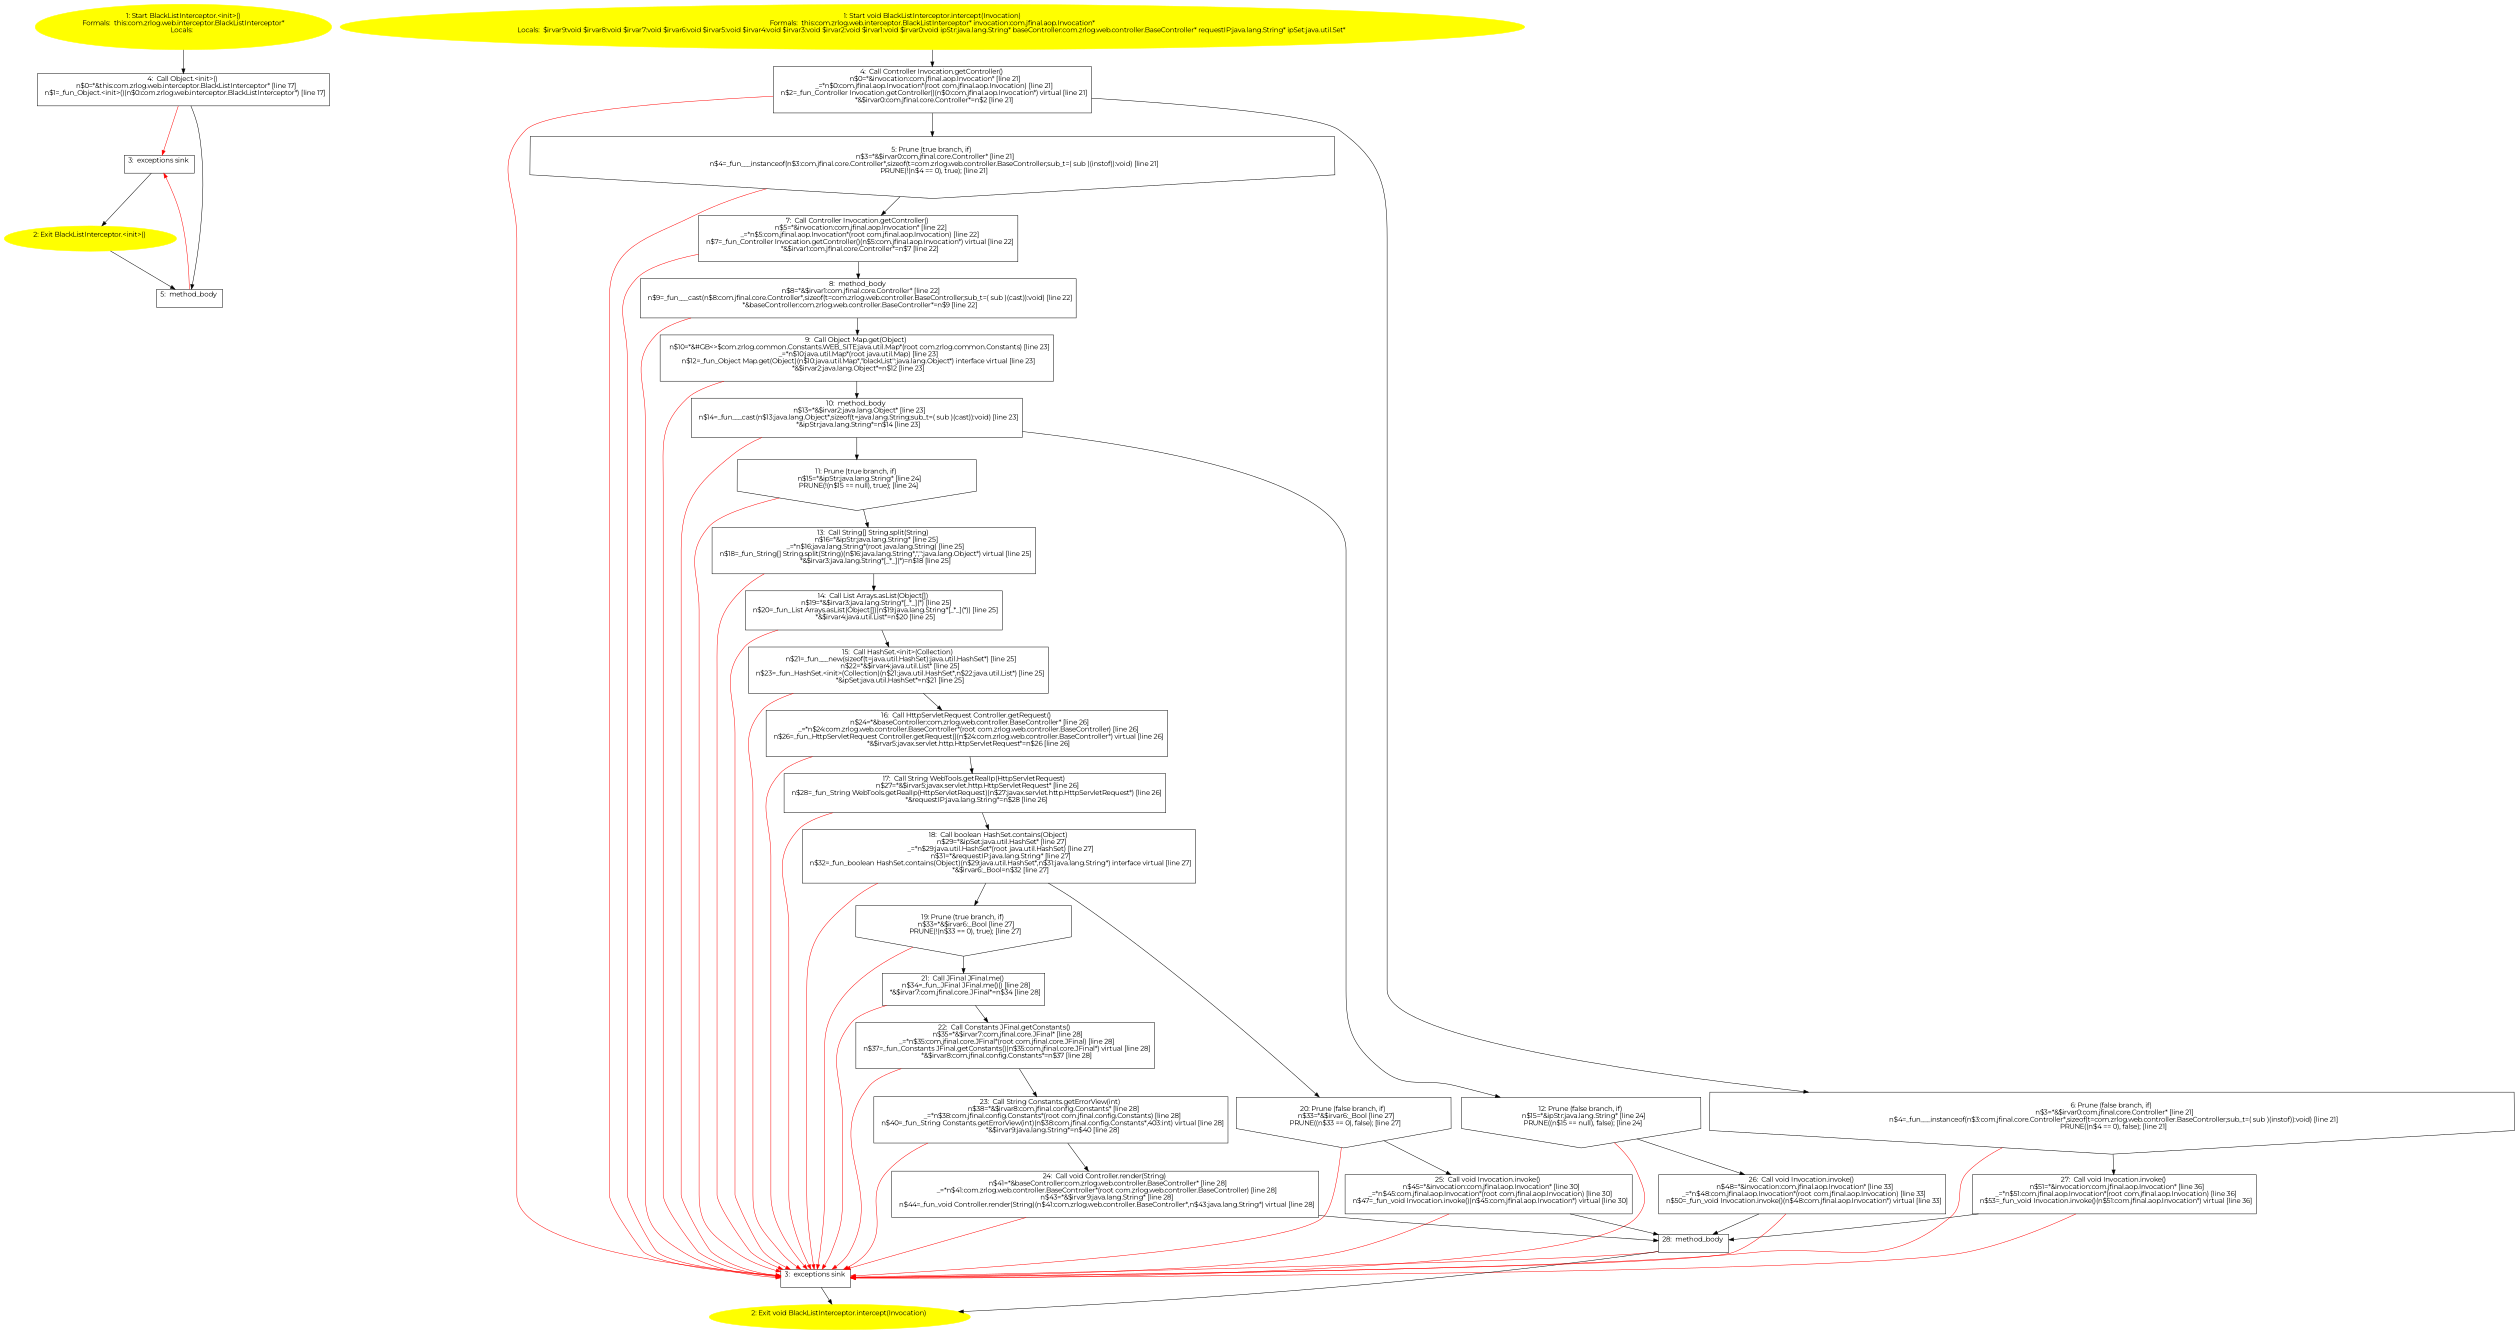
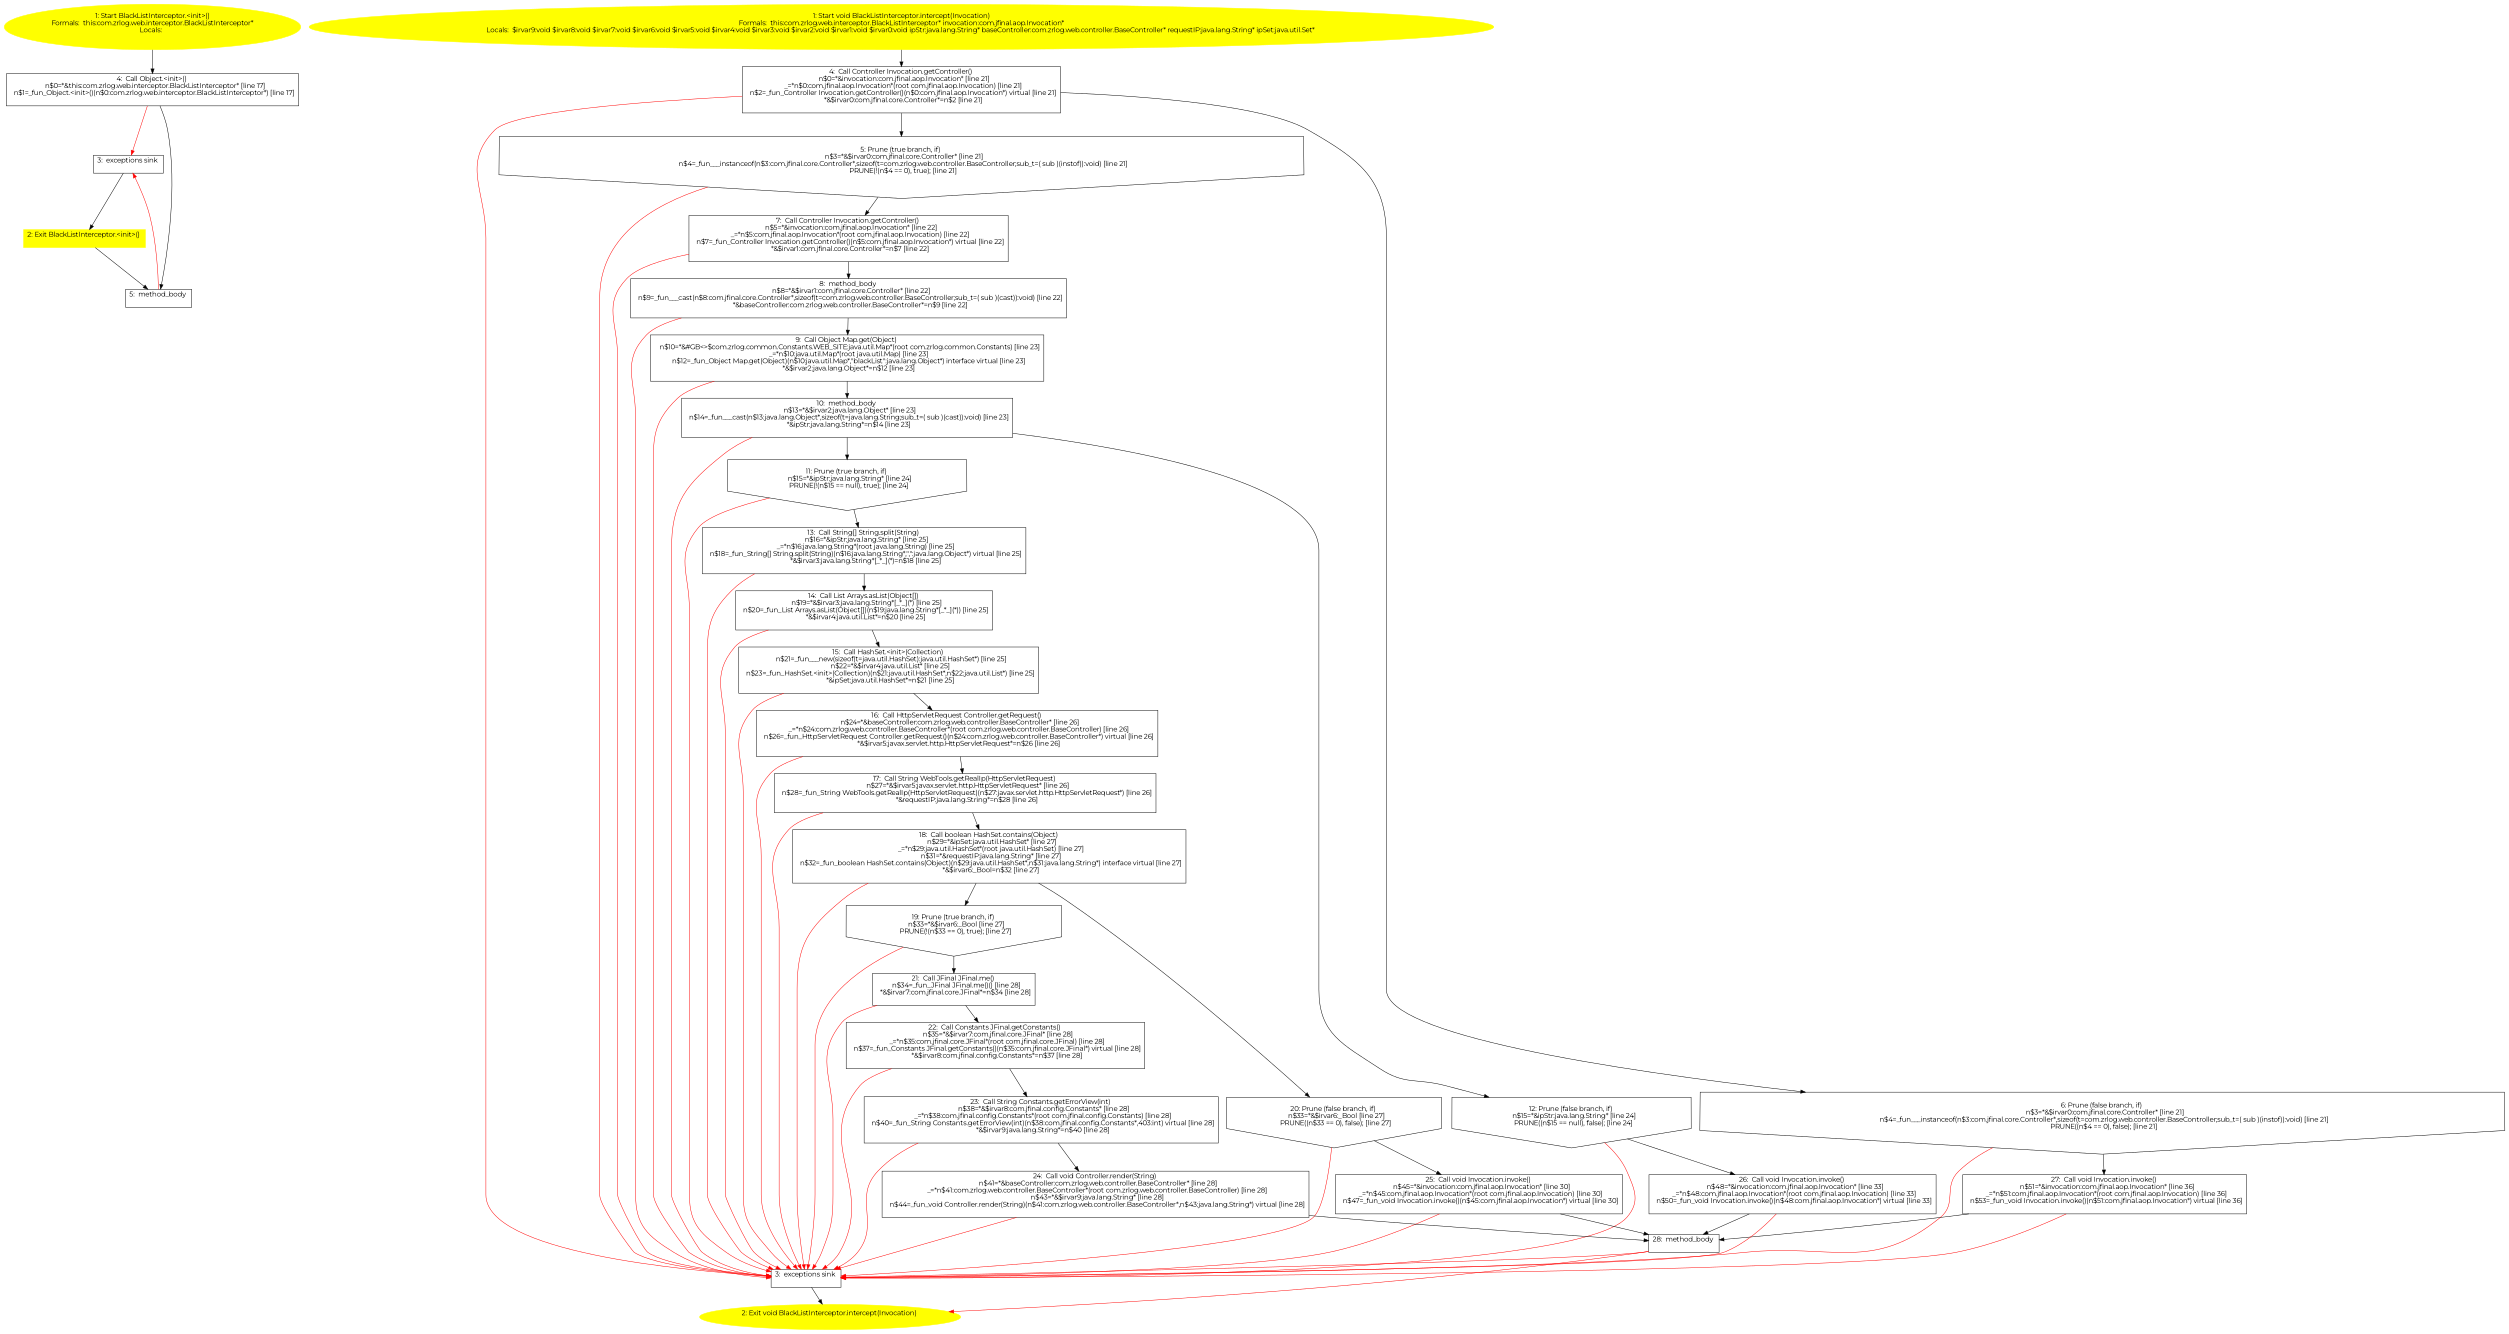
(90, 239) -> (85, 239)
(1312, 1289) -> (1302, 1289)
